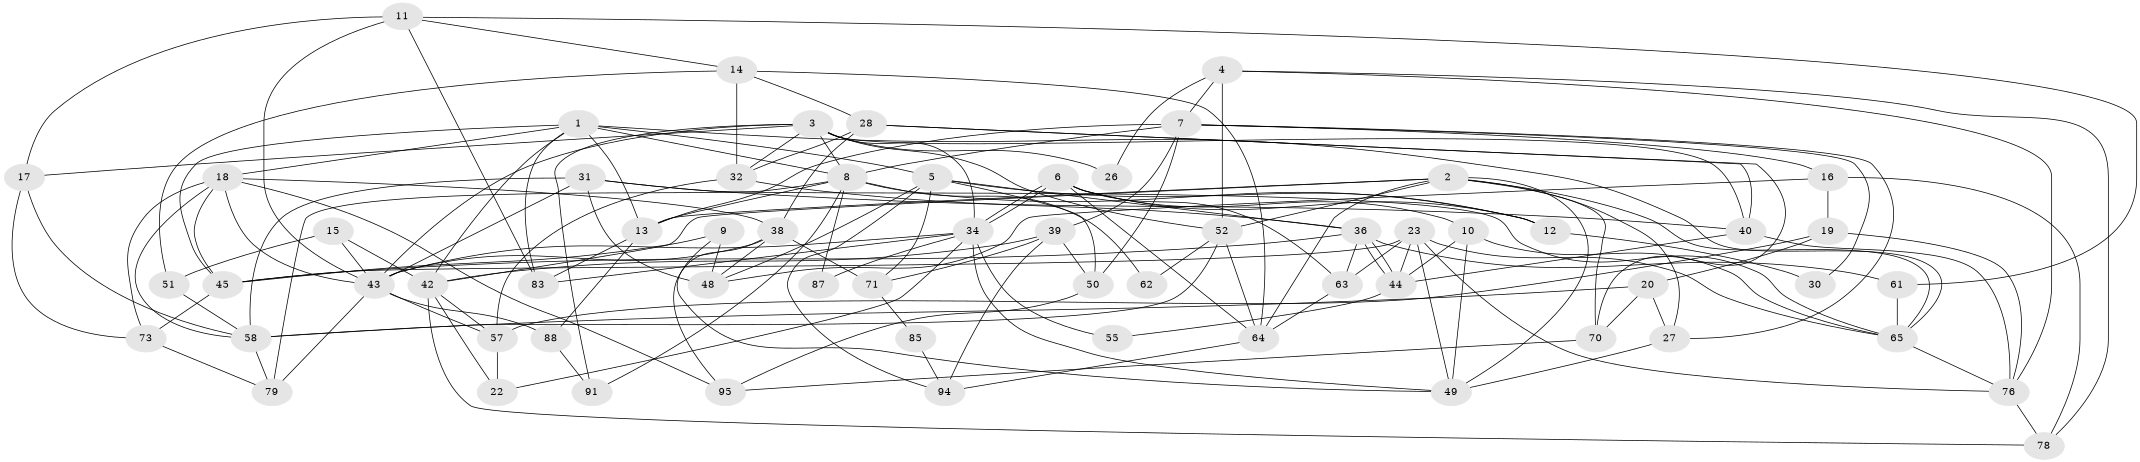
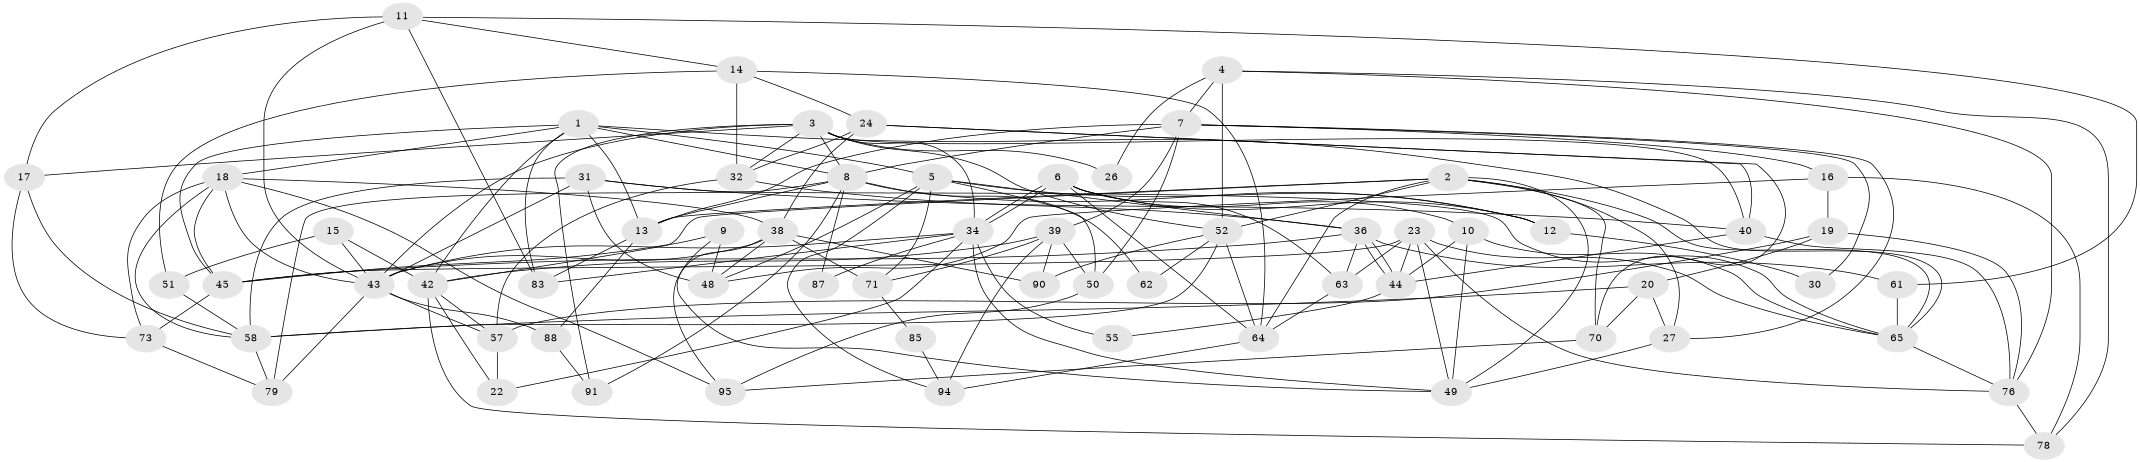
(867, 124) -> (867, 124)
none -> (1040, 285)
